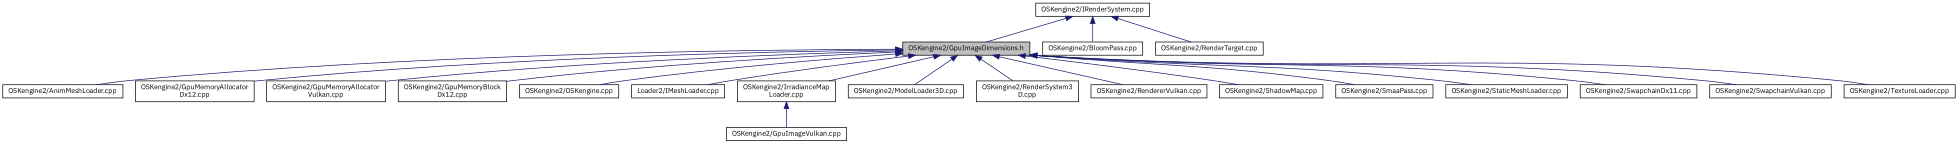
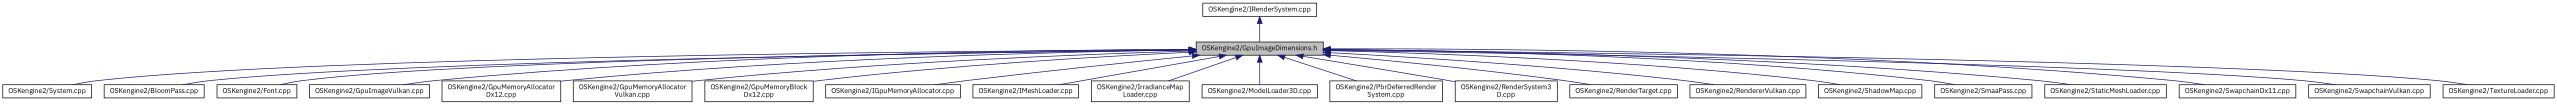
(1154, 30) -> (1461, 68)
(1093, 33) -> (685, 59)
(63, 91) -> (47, 91)
none -> (257, 91)
(569, 91) -> (893, 91)
(678, 91) -> (1026, 91)
none -> (1386, 91)
(786, 118) -> (638, 65)
